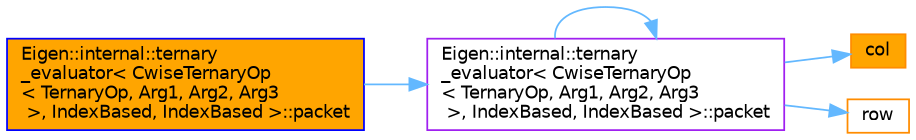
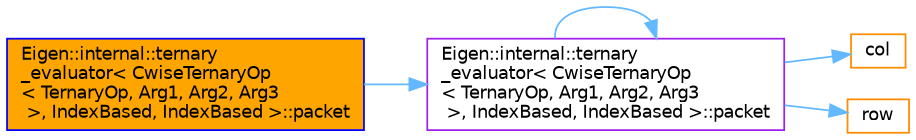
(878, 51) -> (878, 51)
